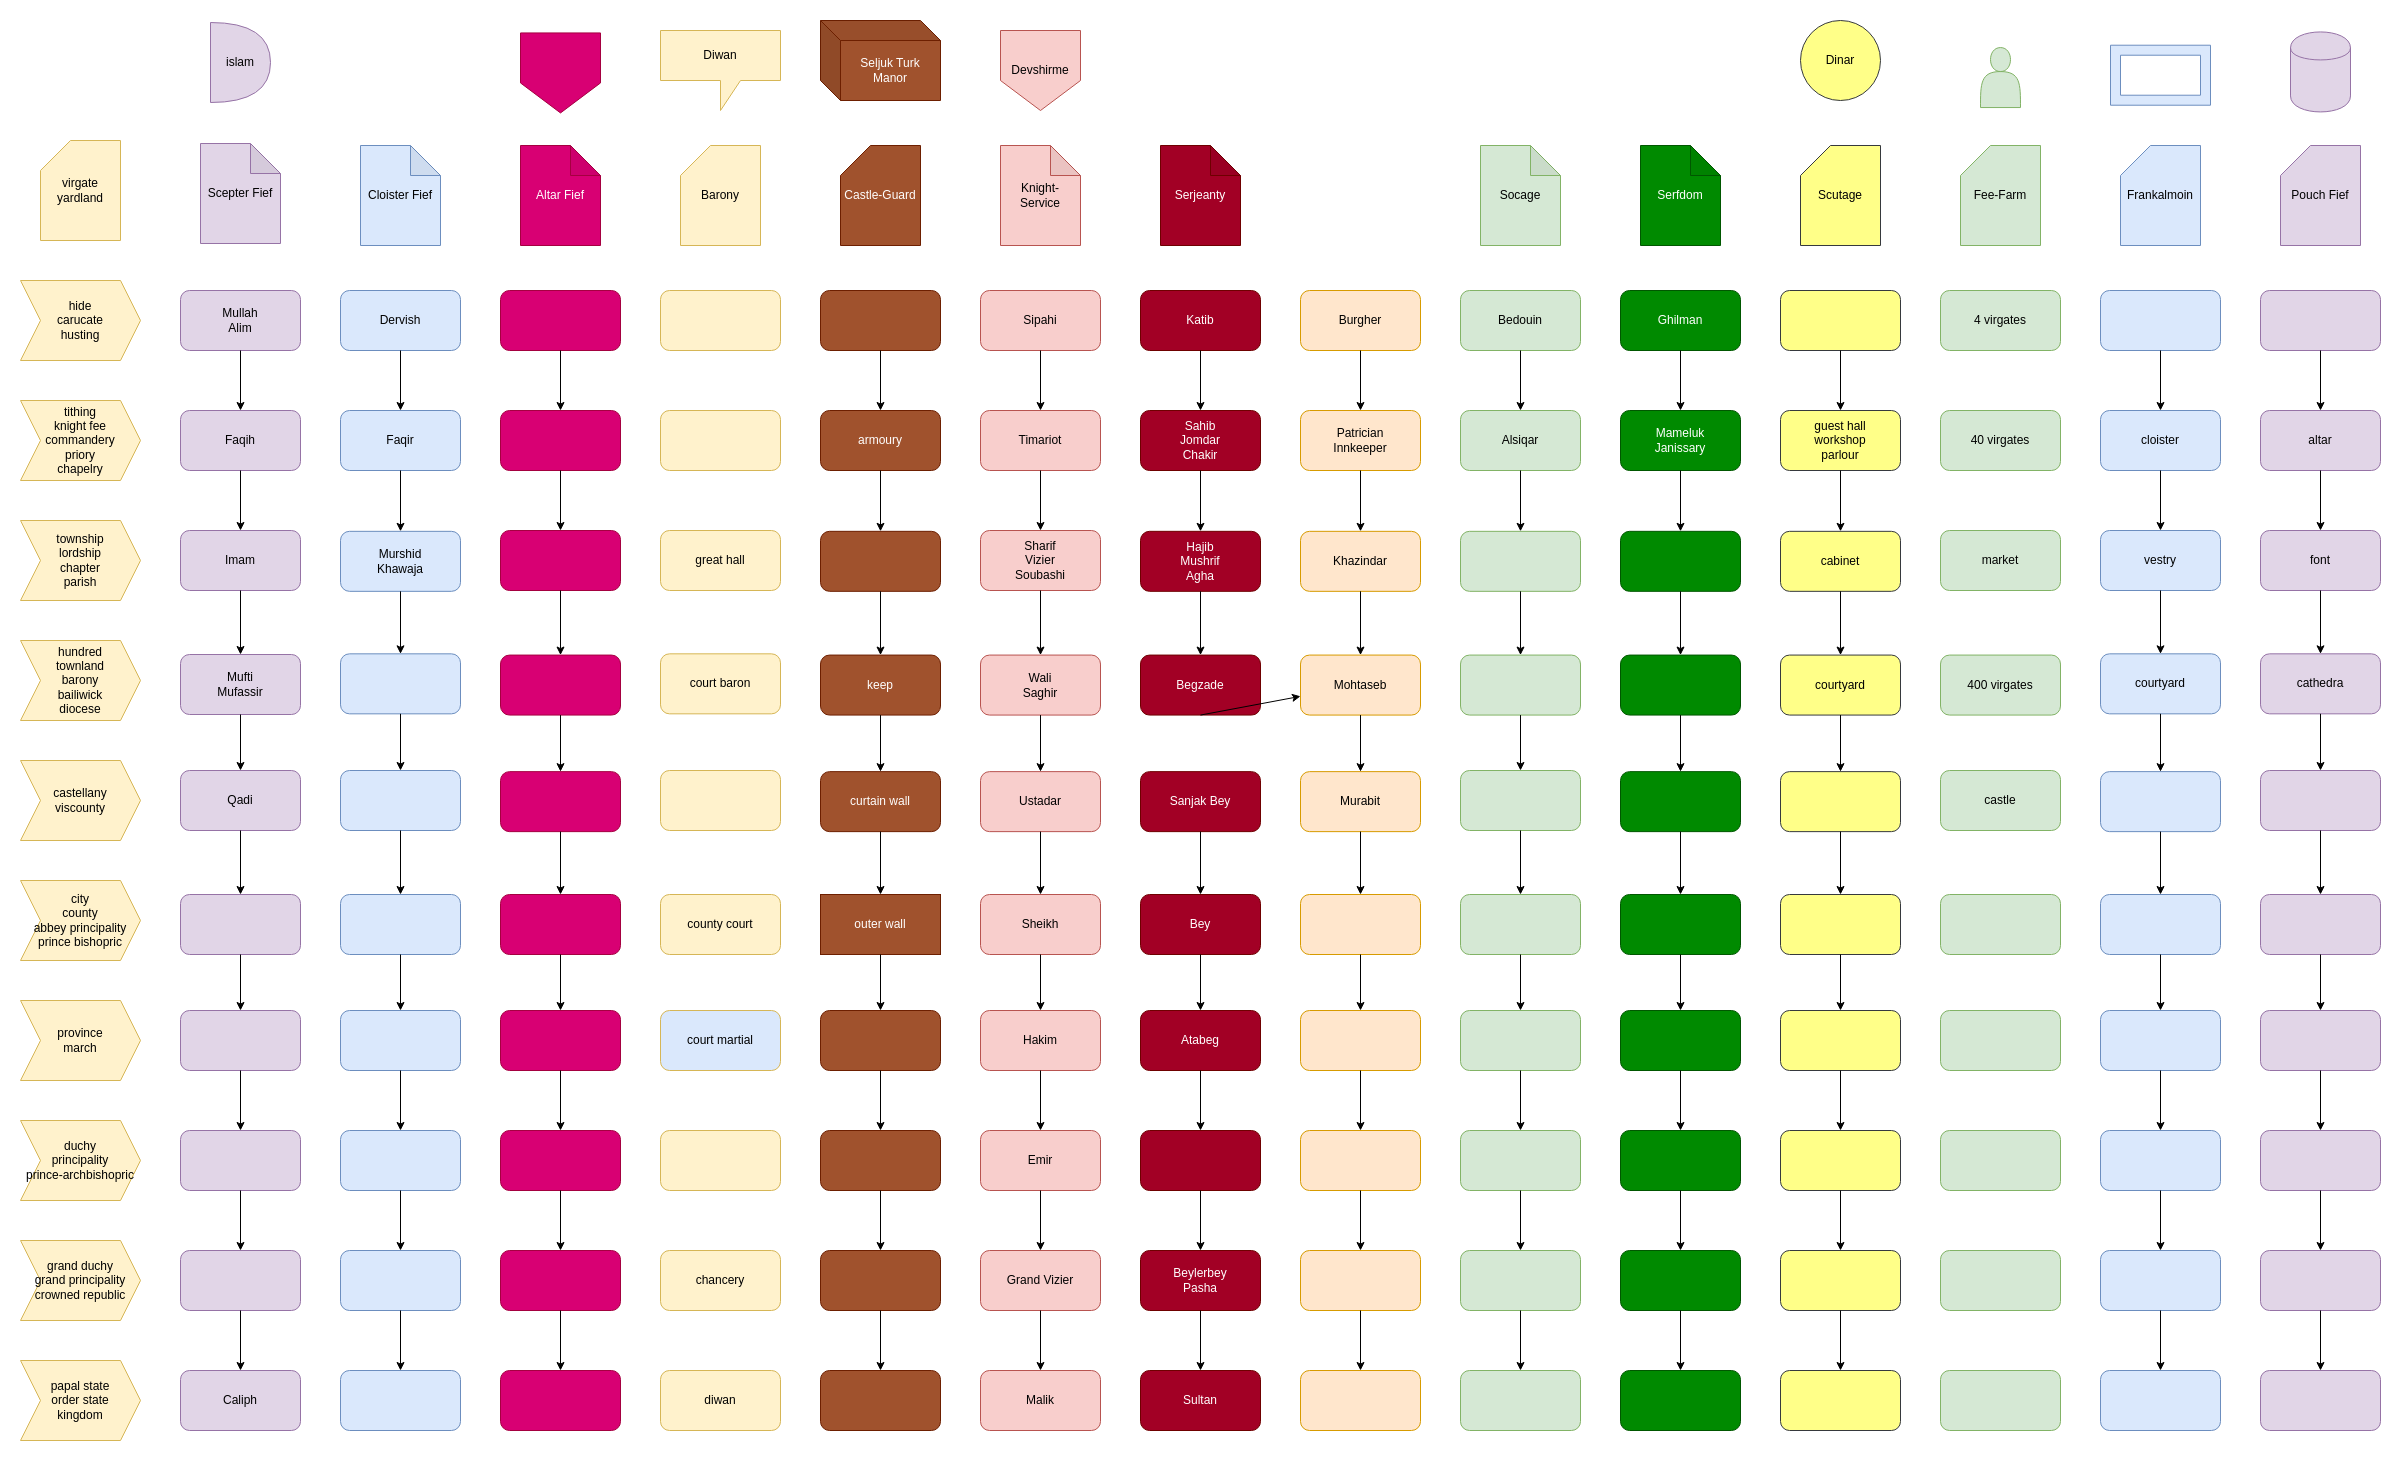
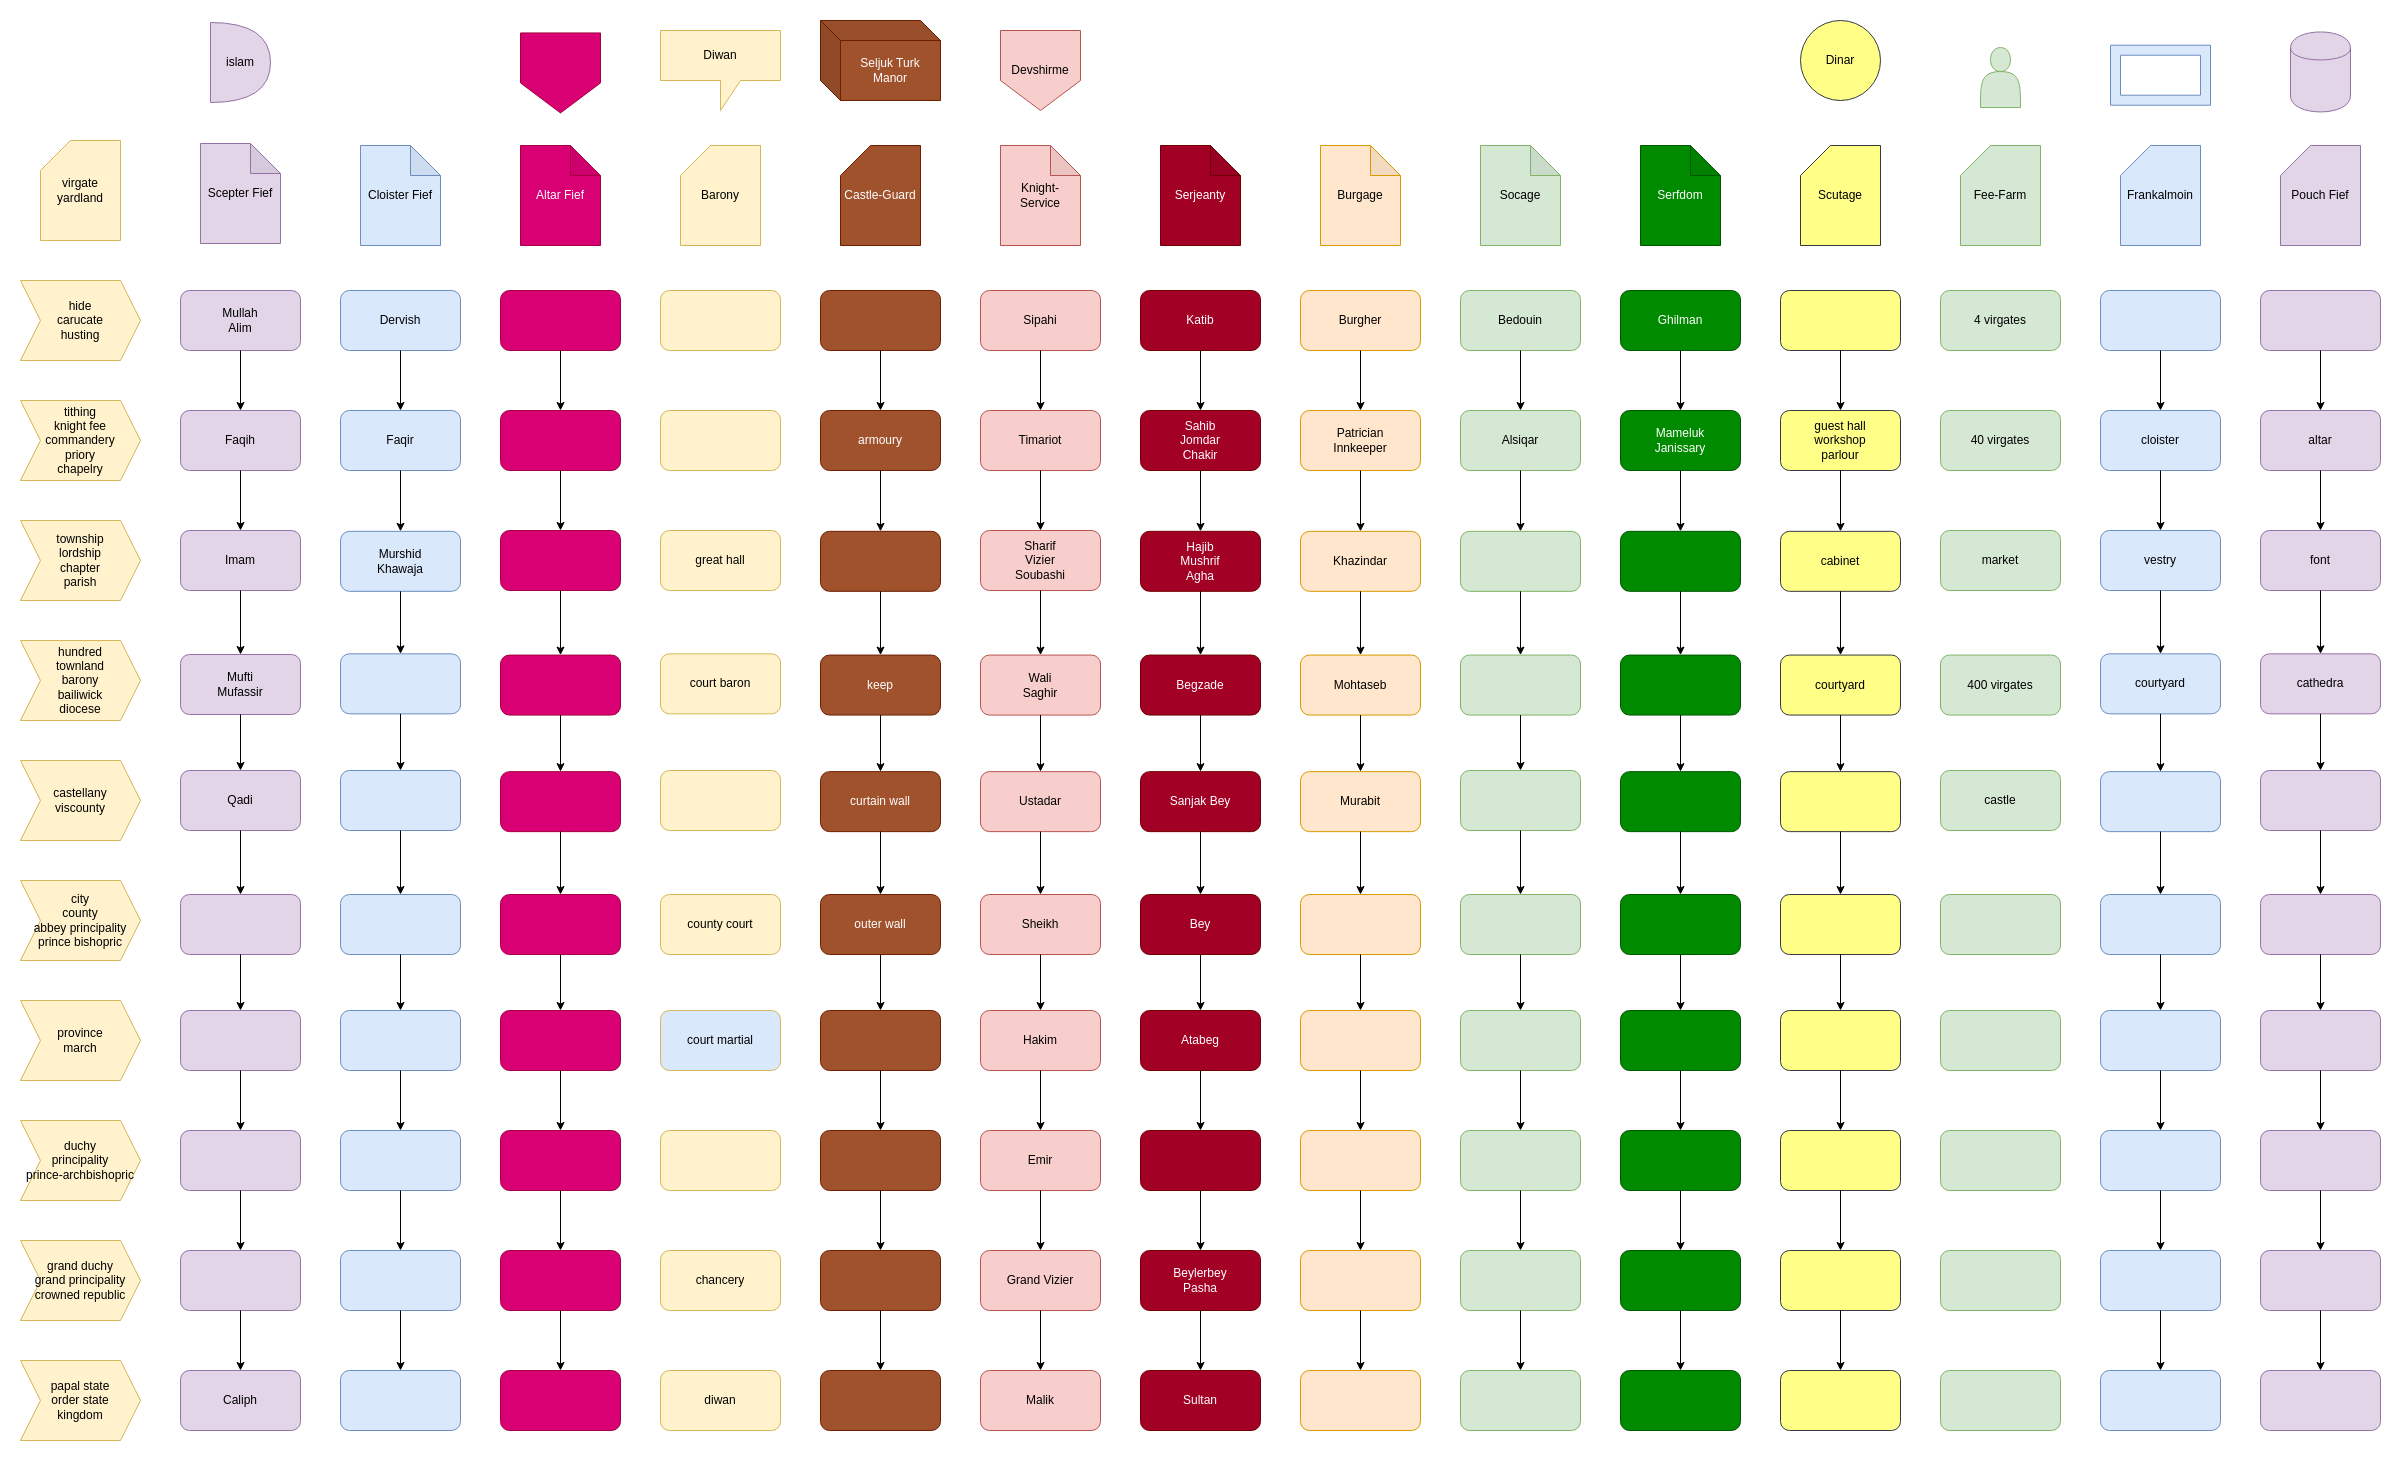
none -> (1361, 196)
(1247, 706) -> (1201, 740)
(881, 925) -> (881, 925)
